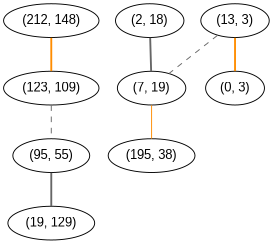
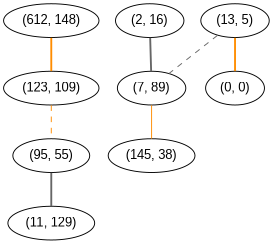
(51, 21) -> (51, 21)
(150, 21) -> (150, 21)
(235, 21) -> (235, 21)
(152, 88) -> (152, 88)
(235, 88) -> (235, 88)
(51, 122) -> (51, 122)
(152, 156) -> (152, 156)
(51, 223) -> (51, 223)
